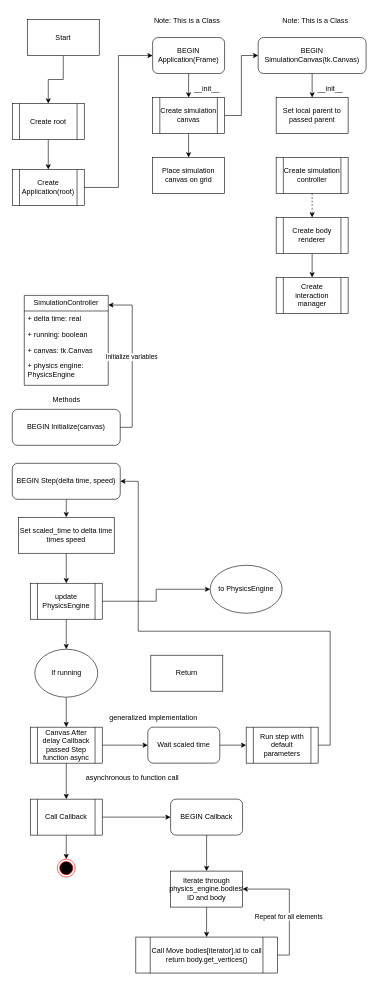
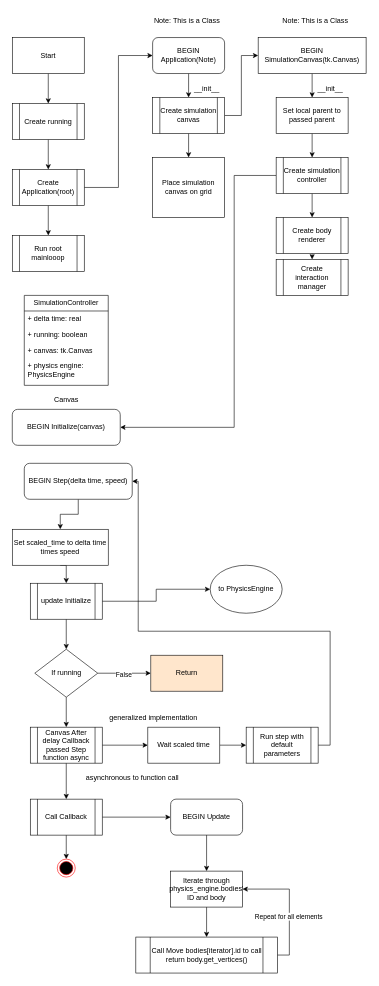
(63, 38) -> (48, 56)
(189, 56) -> (189, 56)
(312, 56) -> (312, 56)
(48, 122) -> (48, 122)
none -> (312, 152)
(189, 176) -> (189, 188)
(312, 203) -> (312, 203)
none -> (48, 230)
none -> (48, 254)
(312, 296) -> (312, 278)
none -> (234, 330)
(132, 357) -> none
(67, 401) -> (67, 401)
(66, 482) -> (78, 482)
(66, 536) -> (60, 548)
(66, 602) -> (66, 602)
(66, 674) -> (66, 674)
none -> (123, 674)
(187, 674) -> (187, 674)
(184, 746) -> (184, 746)
(207, 818) -> (207, 818)
